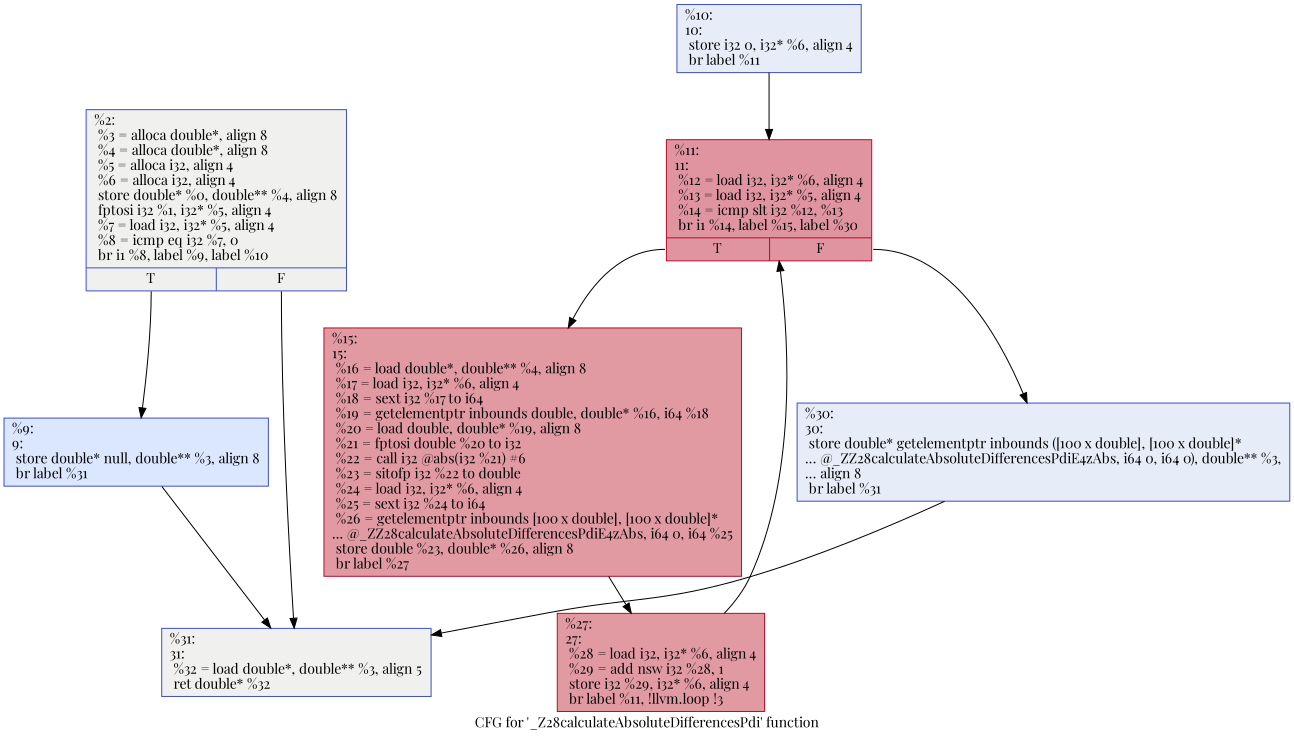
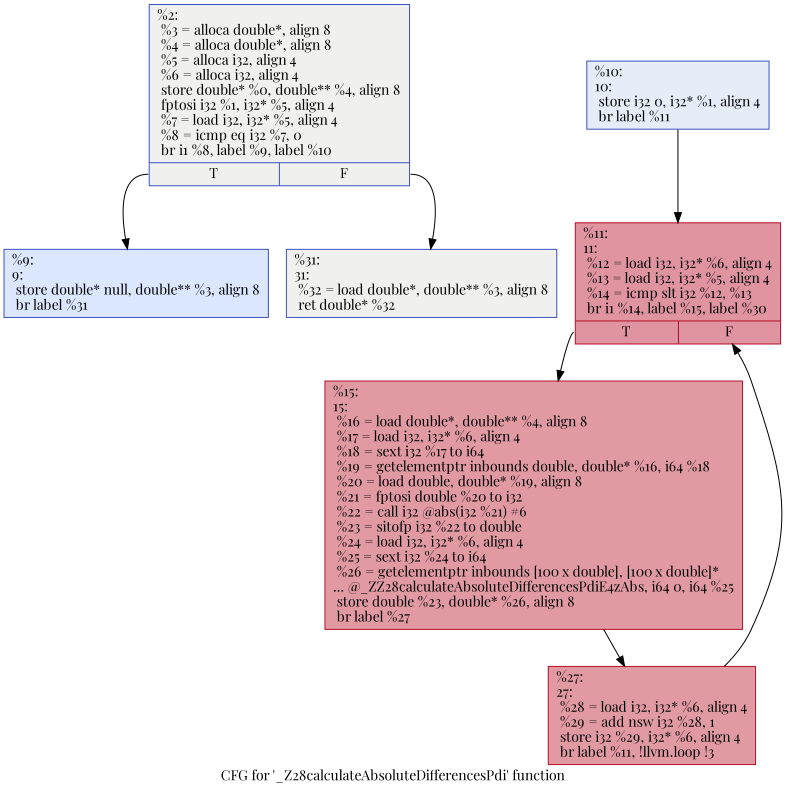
(769, 46) -> (678, 102)
(1043, 452) -> none
(213, 553) -> none
(296, 669) -> (422, 290)
